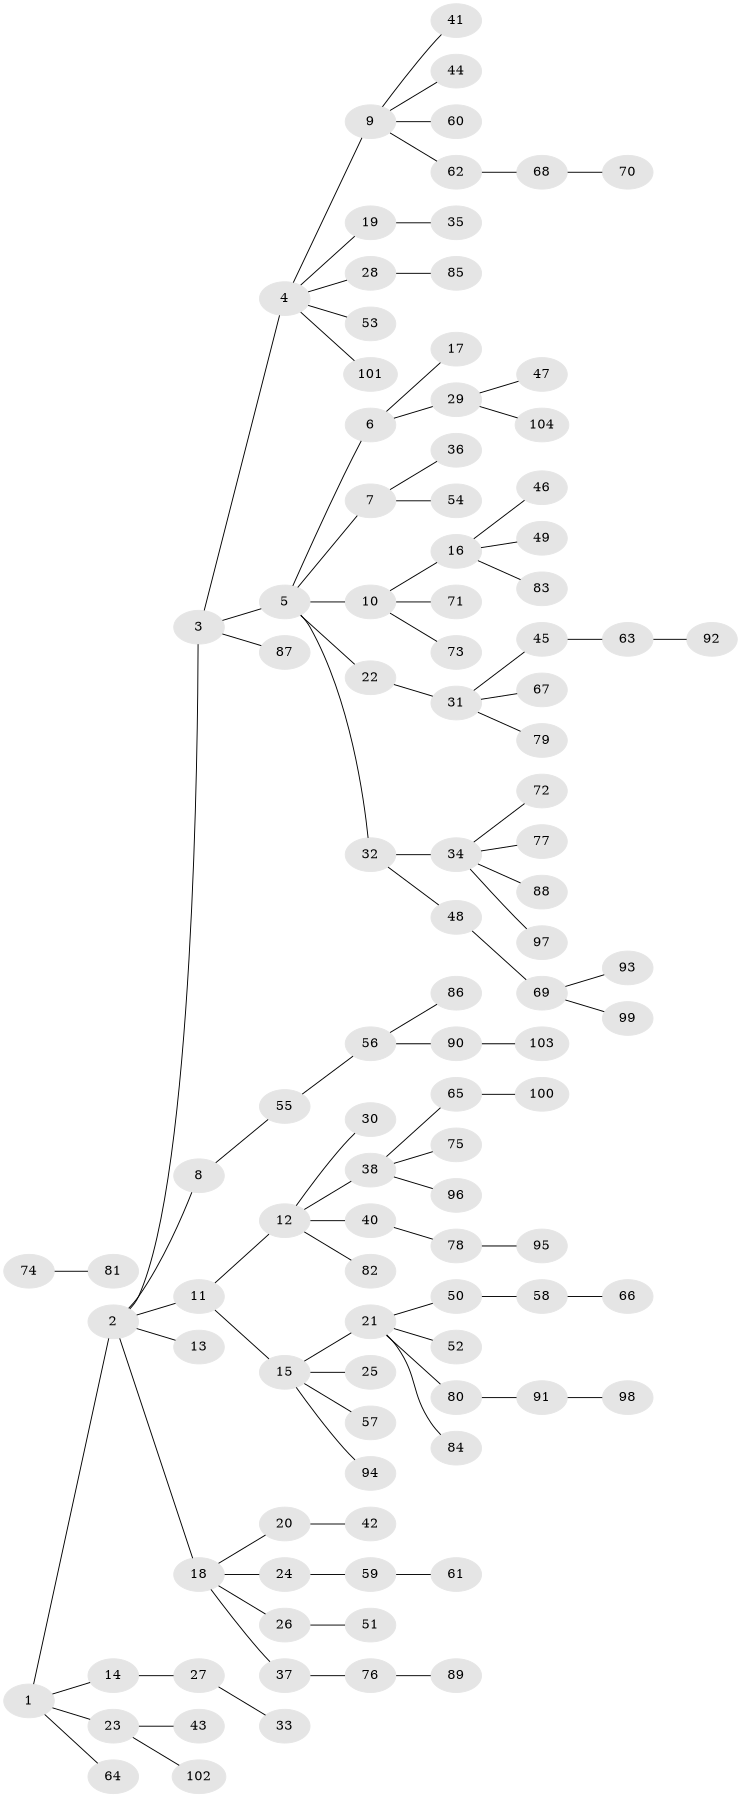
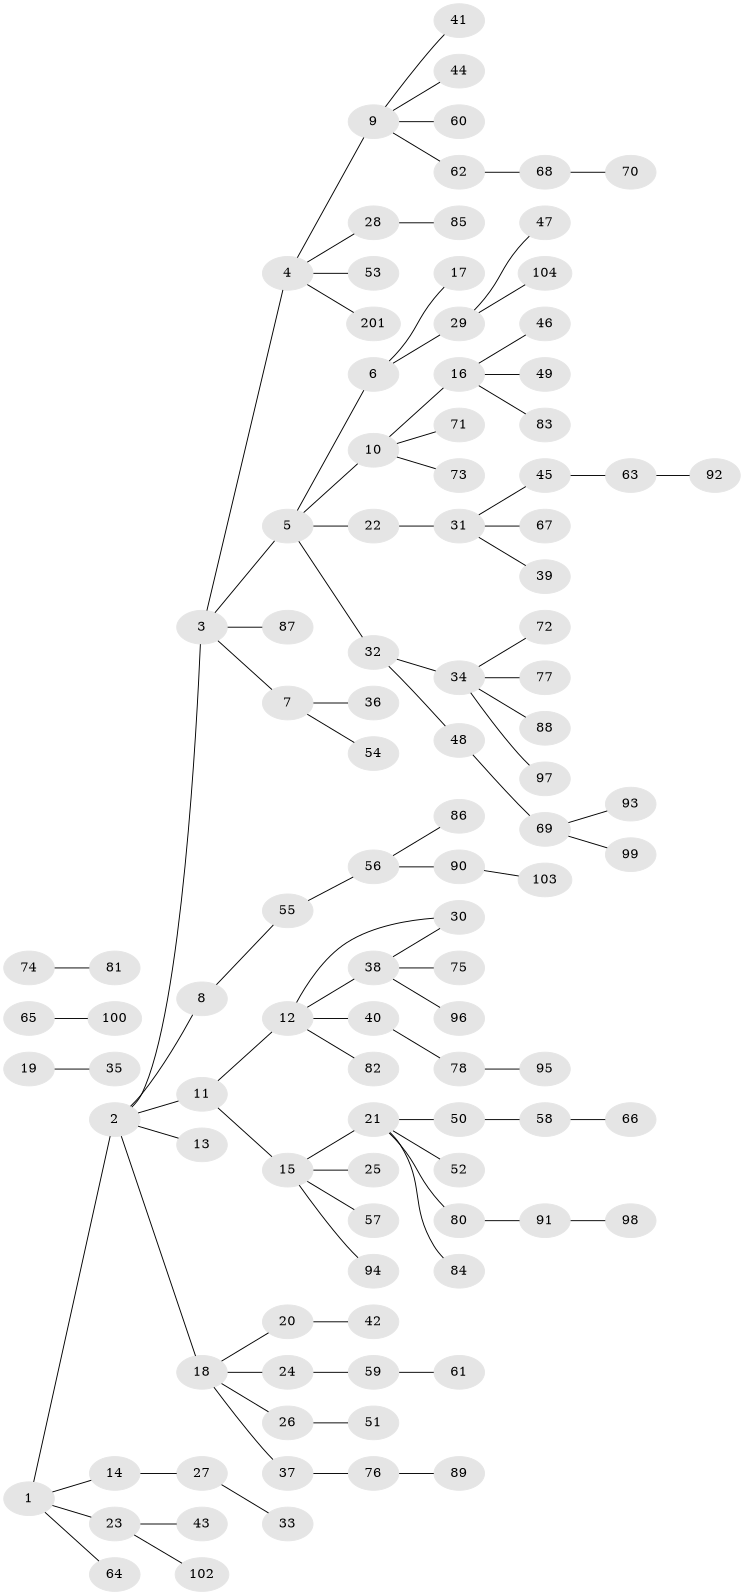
(328, 261) -> none
(371, 374) -> (373, 324)
(328, 552) -> (245, 665)
(542, 740) -> (545, 577)
(413, 1132) -> (417, 943)
